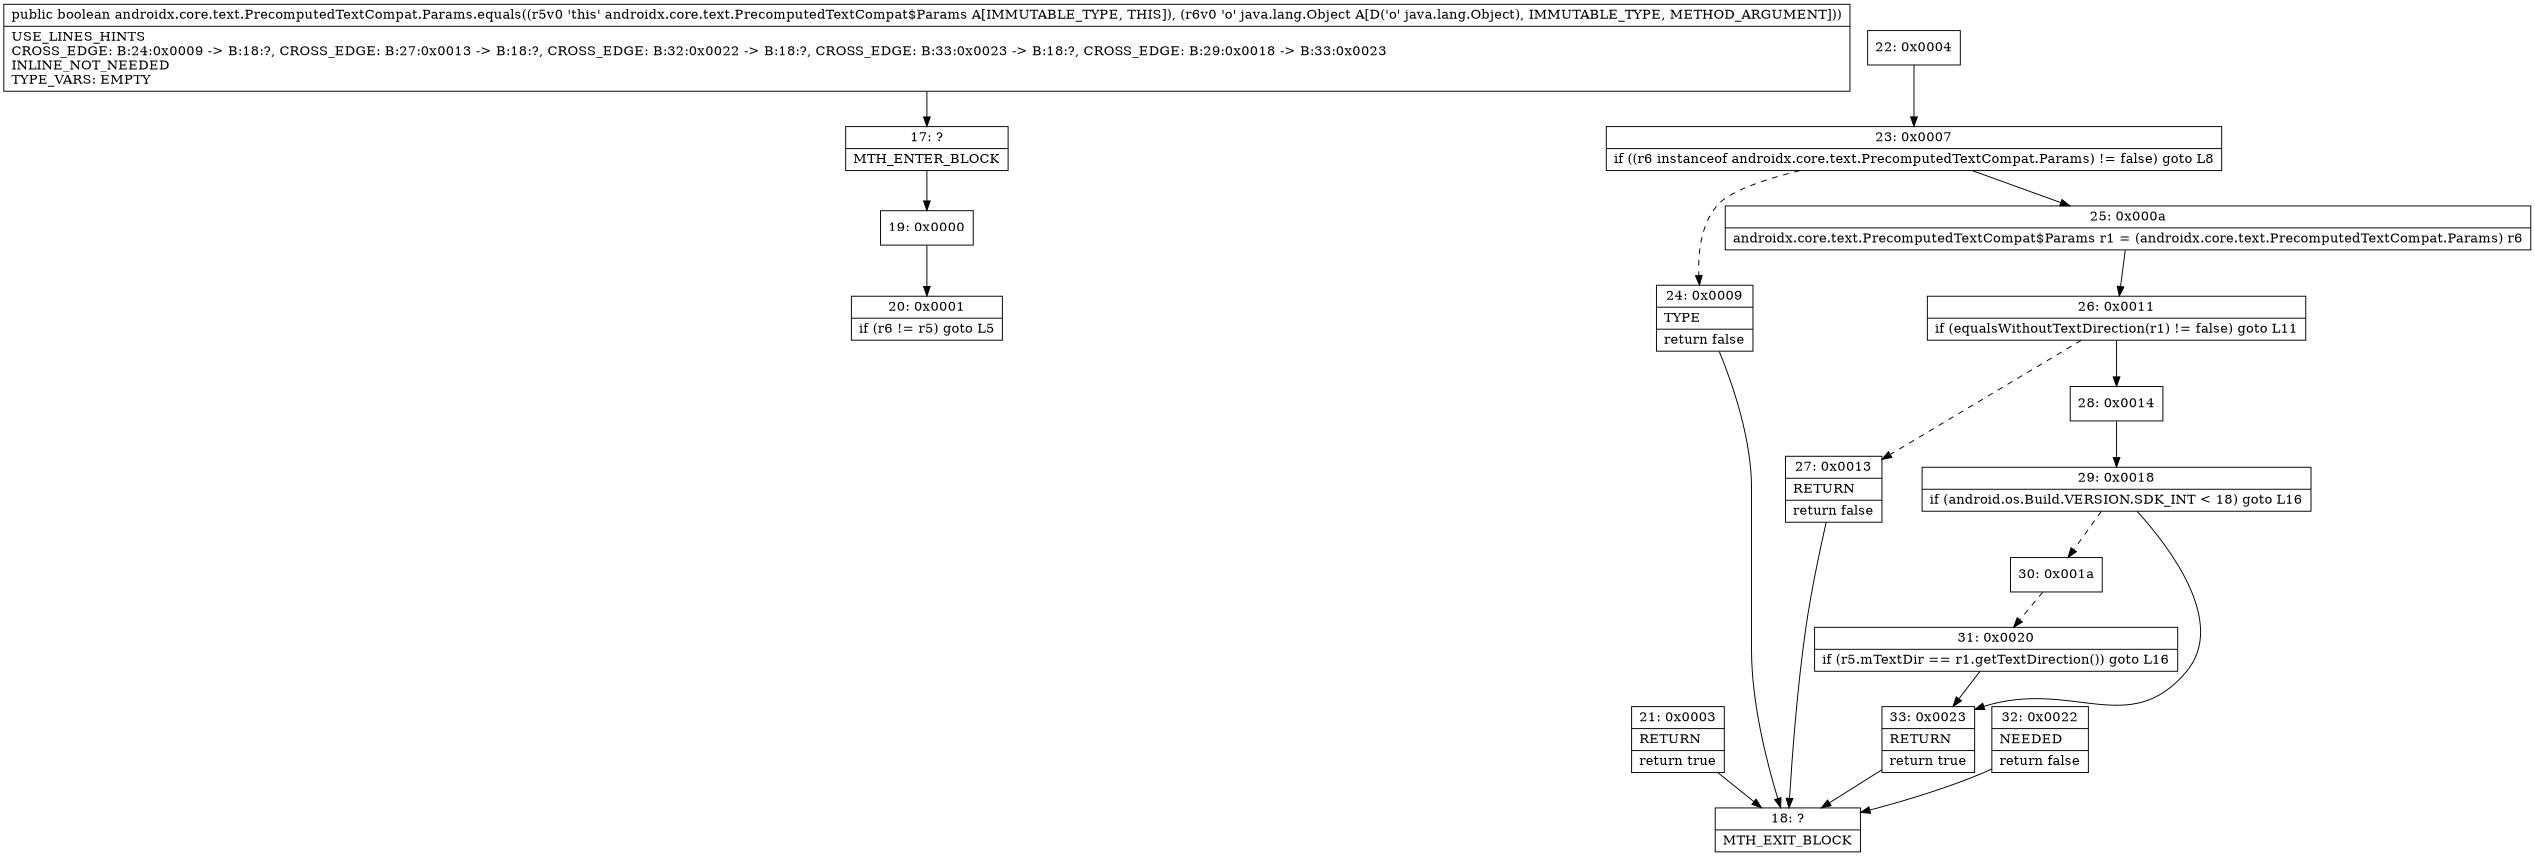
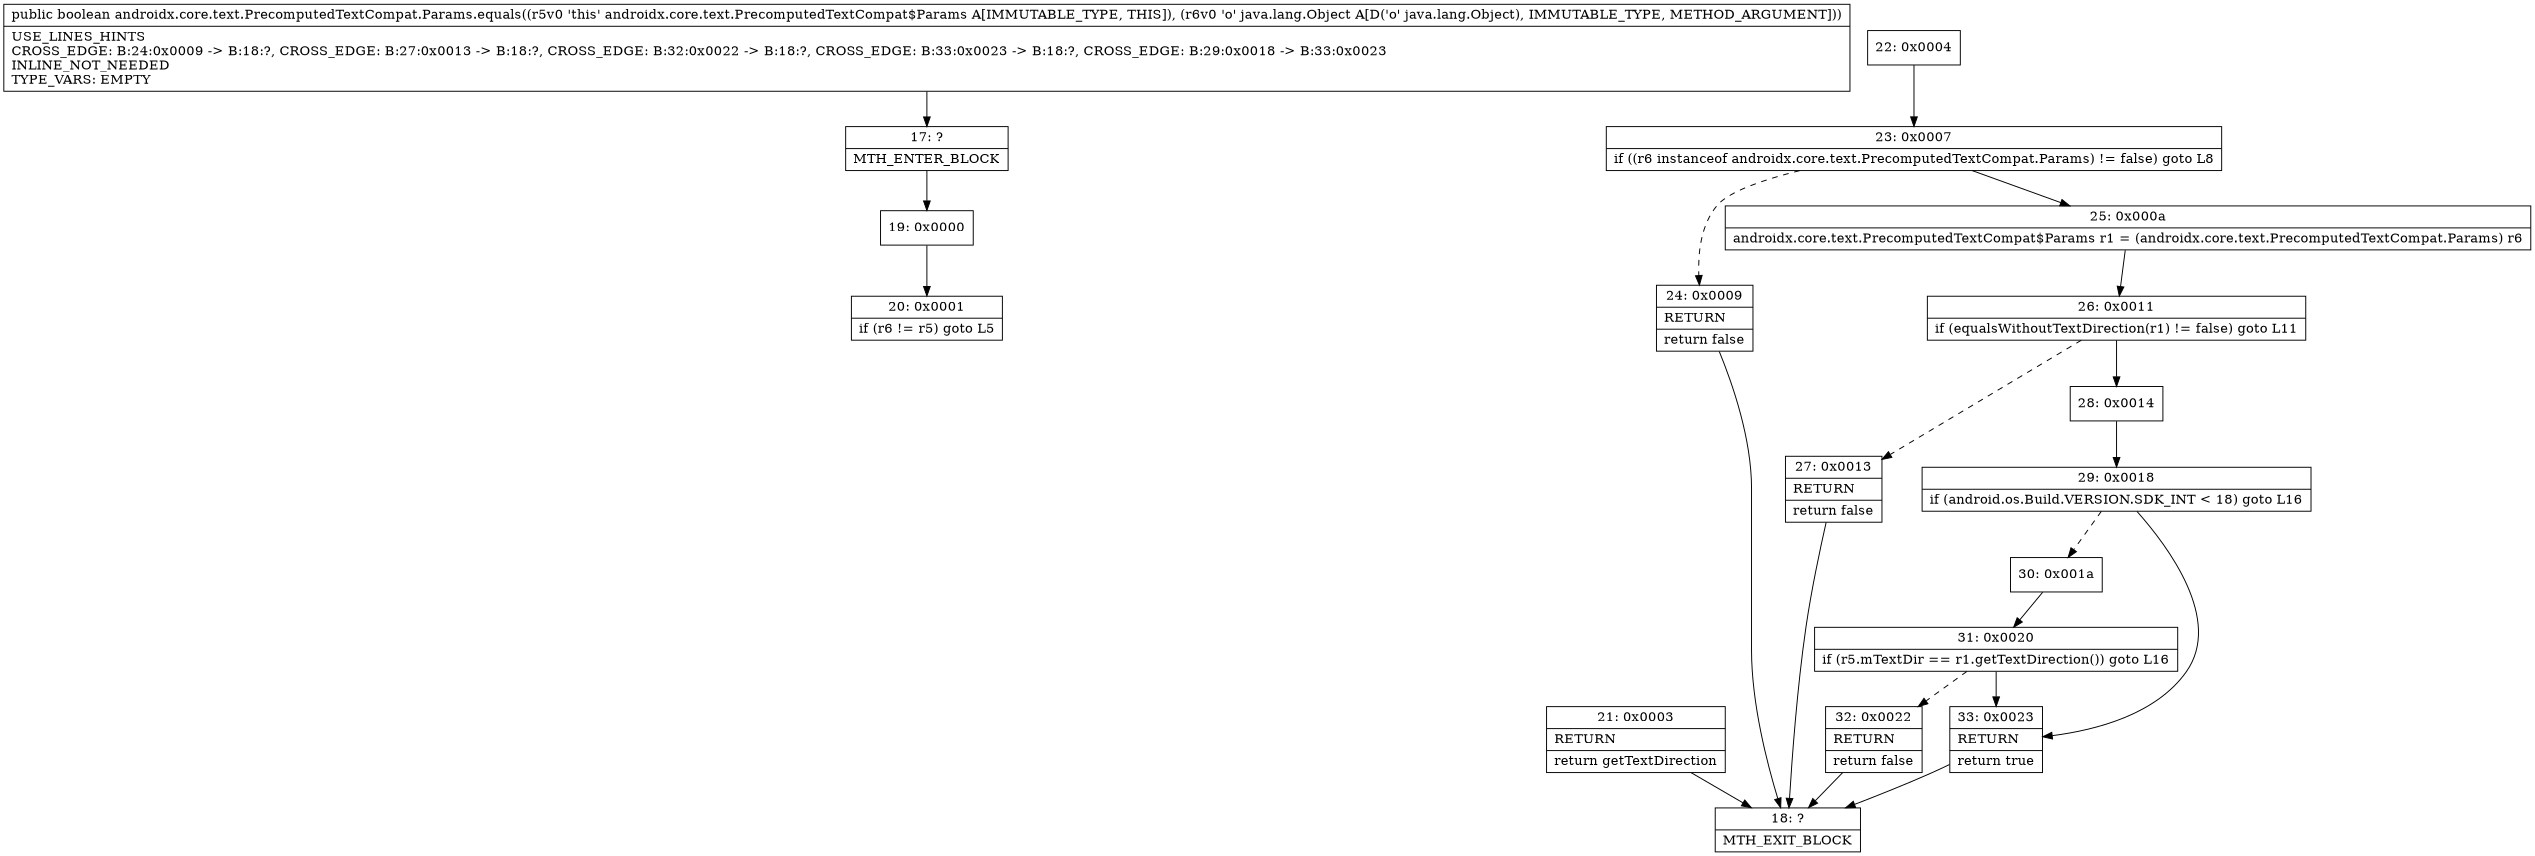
(1683, 318) -> (1695, 318)
(2031, 606) -> (2031, 606)
none -> (1947, 686)
(2032, 739) -> (1864, 739)
(1678, 761) -> (1636, 761)
